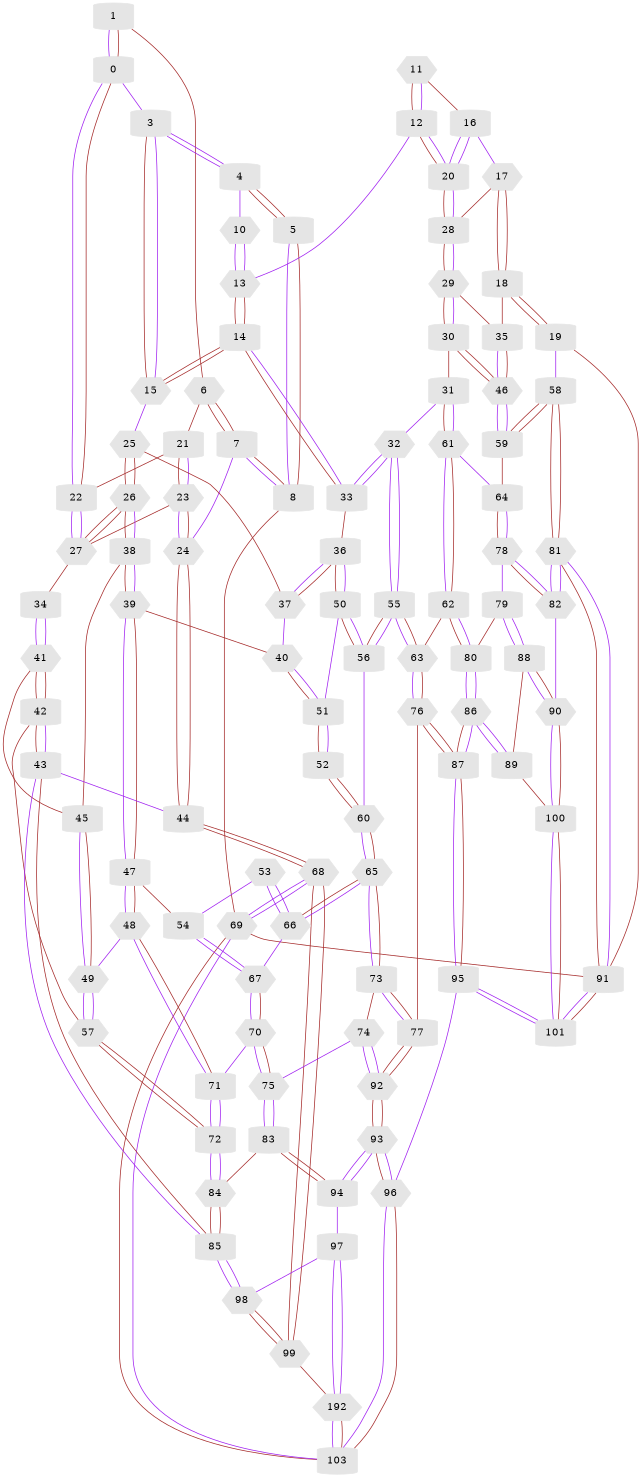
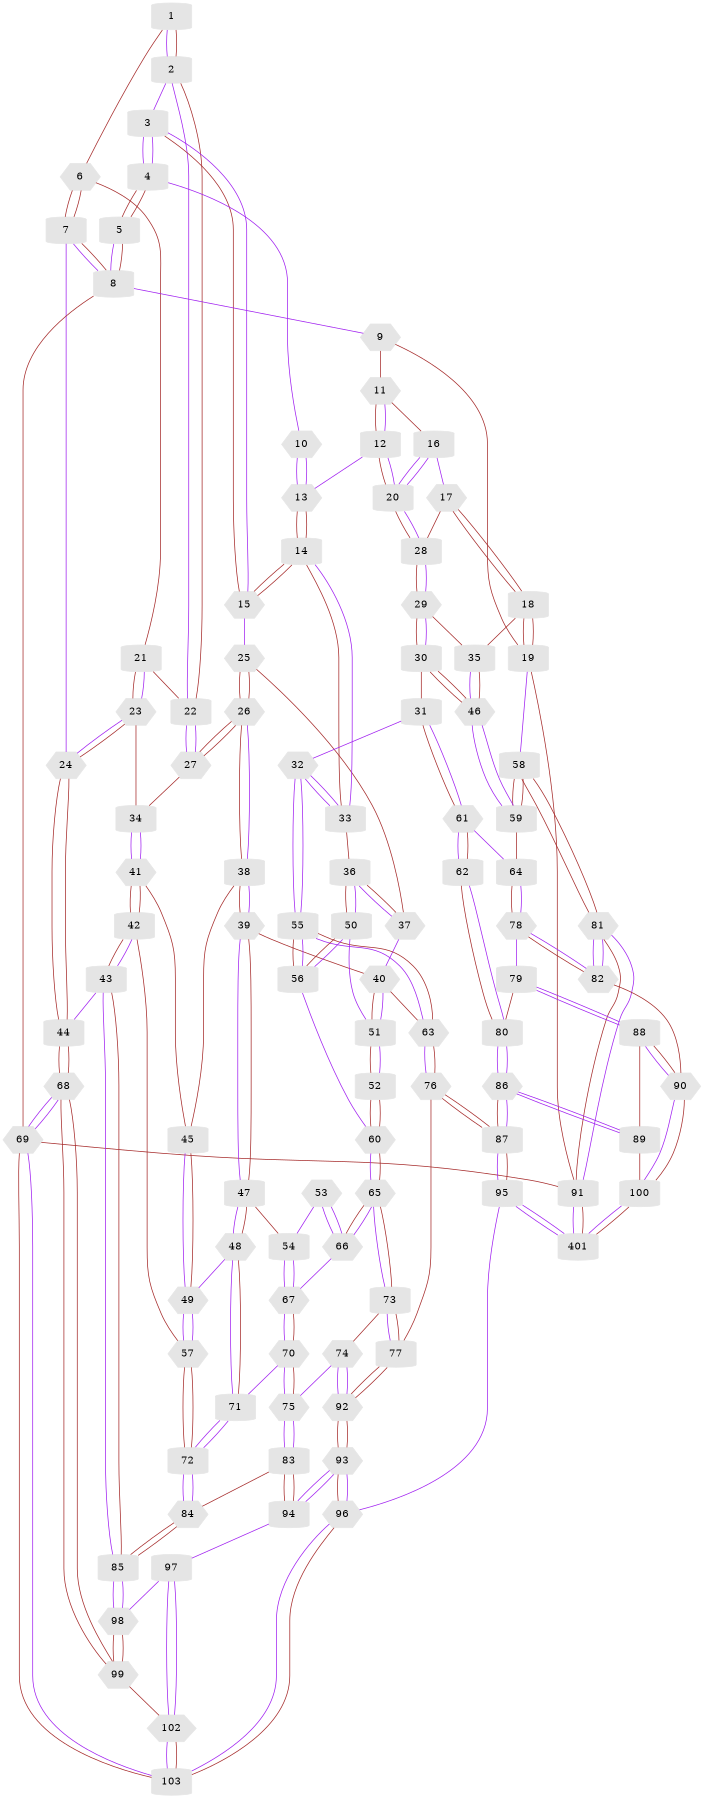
(114, 70) -> (172, 70)
none -> (380, 337)
(130, 525) -> (136, 765)
(433, 632) -> (404, 1006)
(556, 658) -> (664, 1017)
(556, 1033) -> (578, 1247)
(337, 1407) -> (172, 1728)
